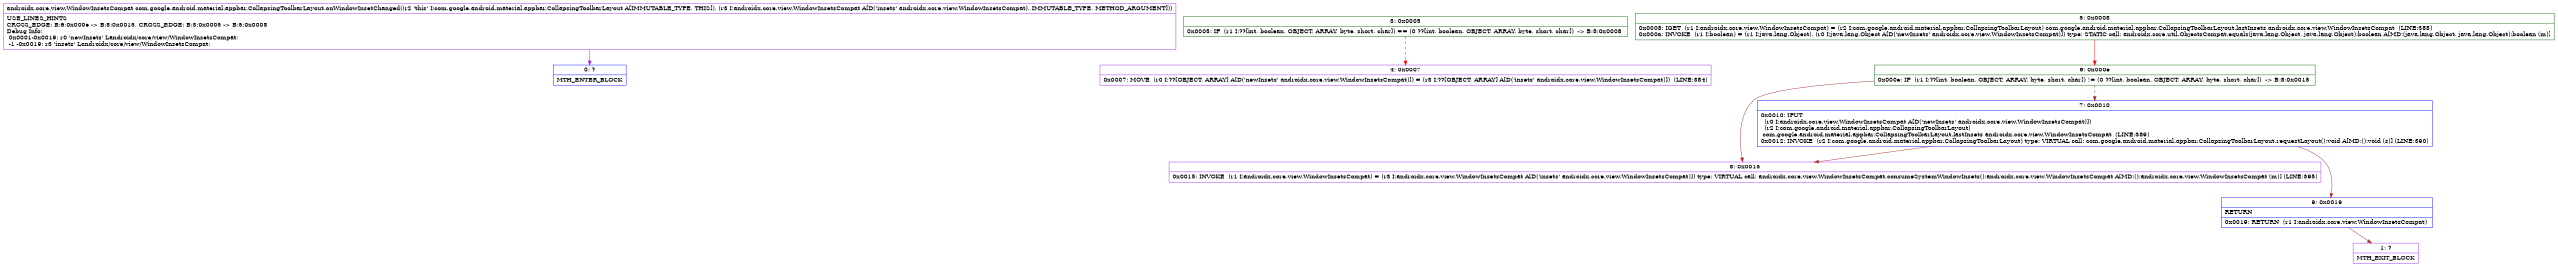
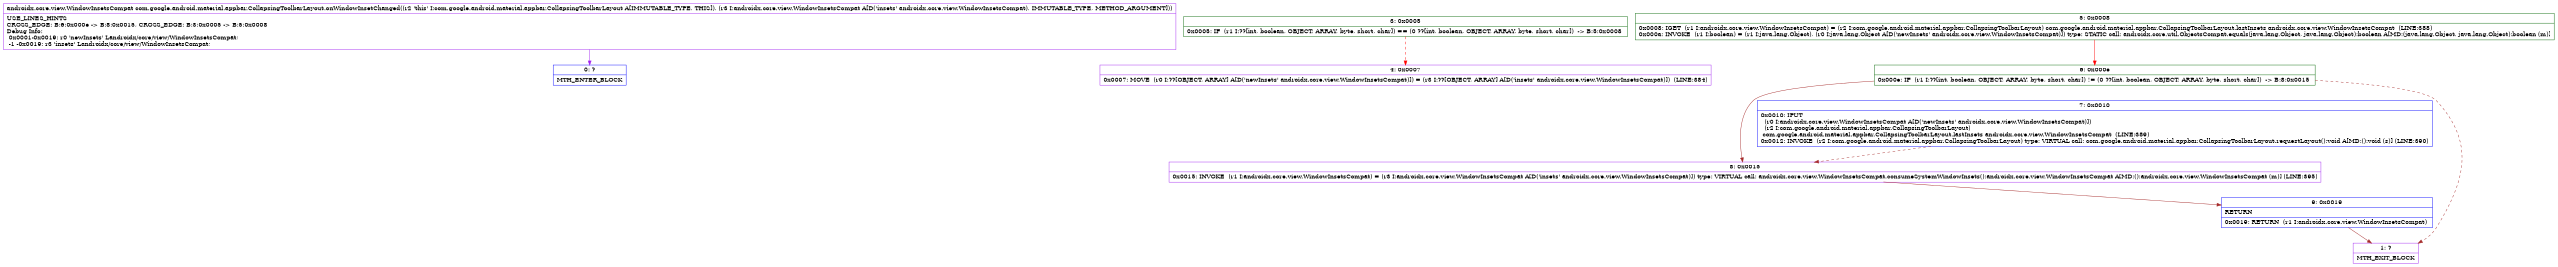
(2095, 91) -> (2447, 115)
(1875, 154) -> (1875, 154)
(2325, 163) -> (2050, 193)
